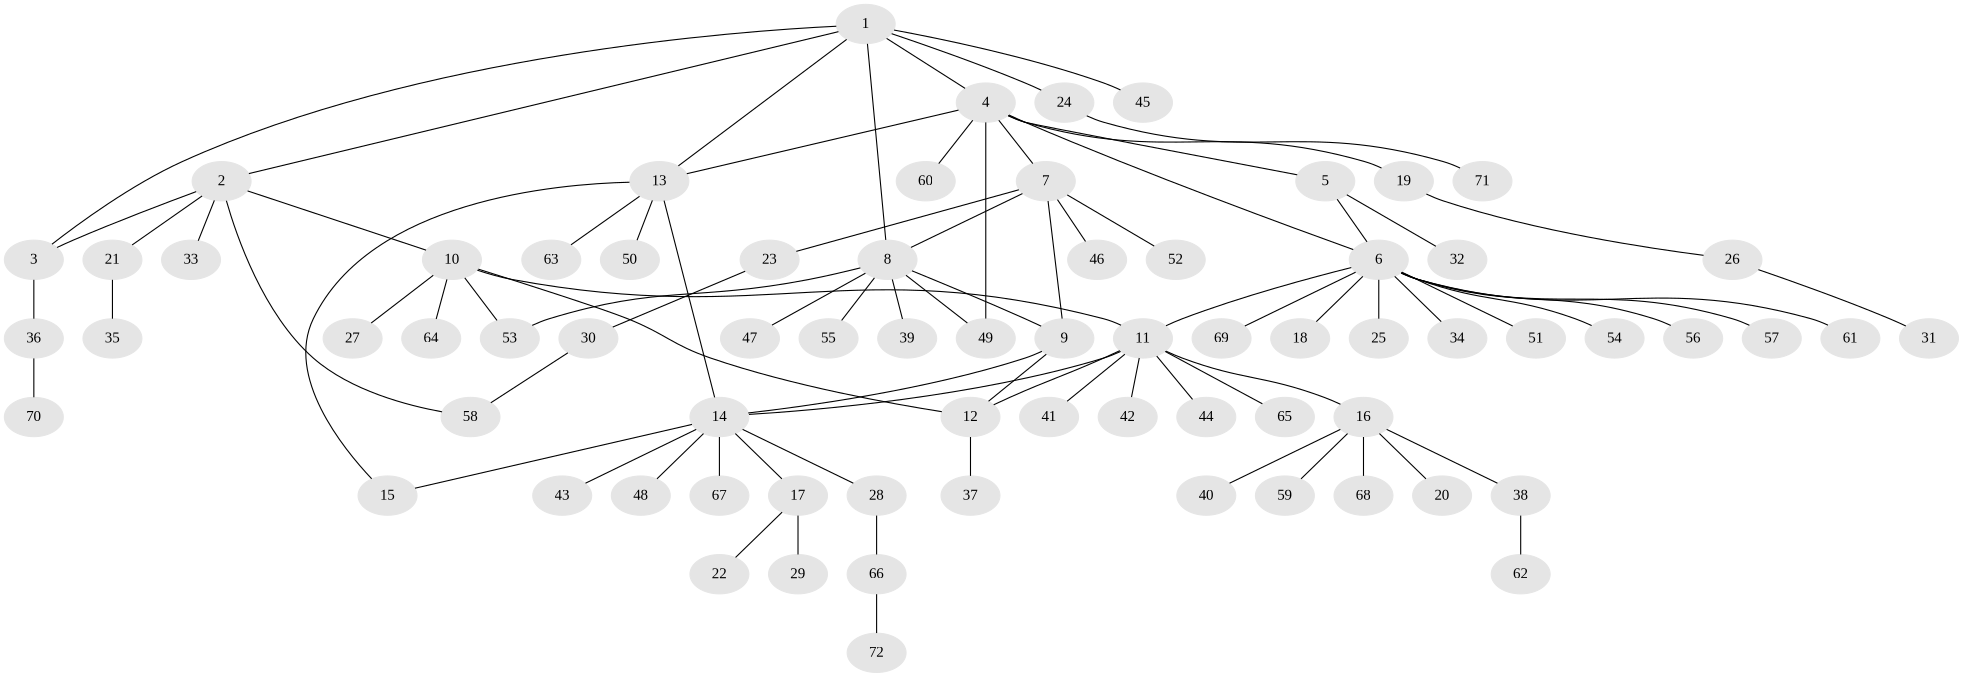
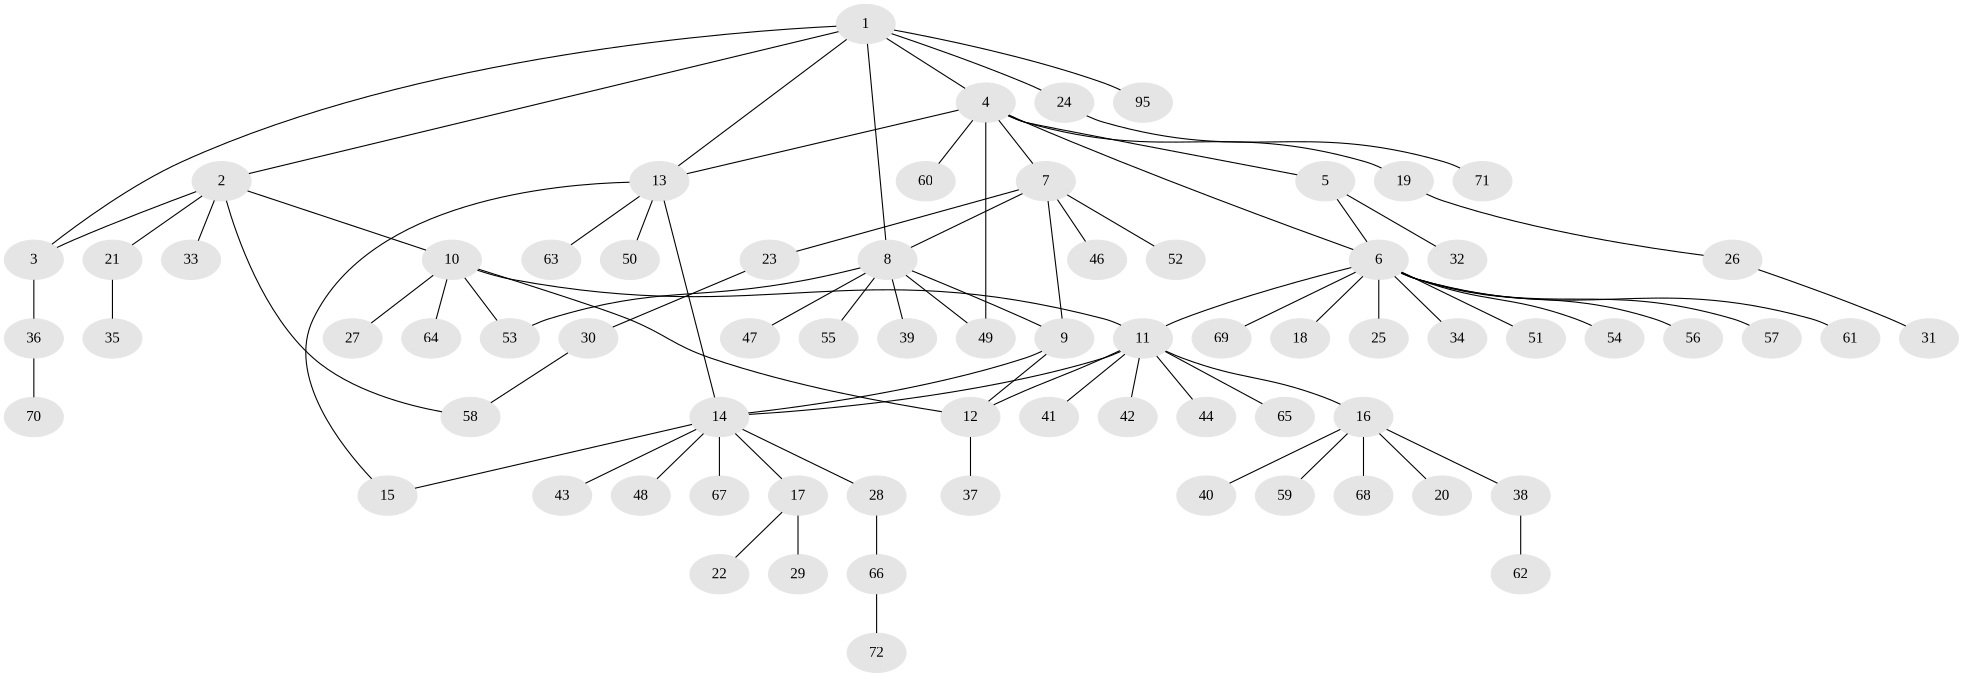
(1143, 103) -> (1143, 103)
